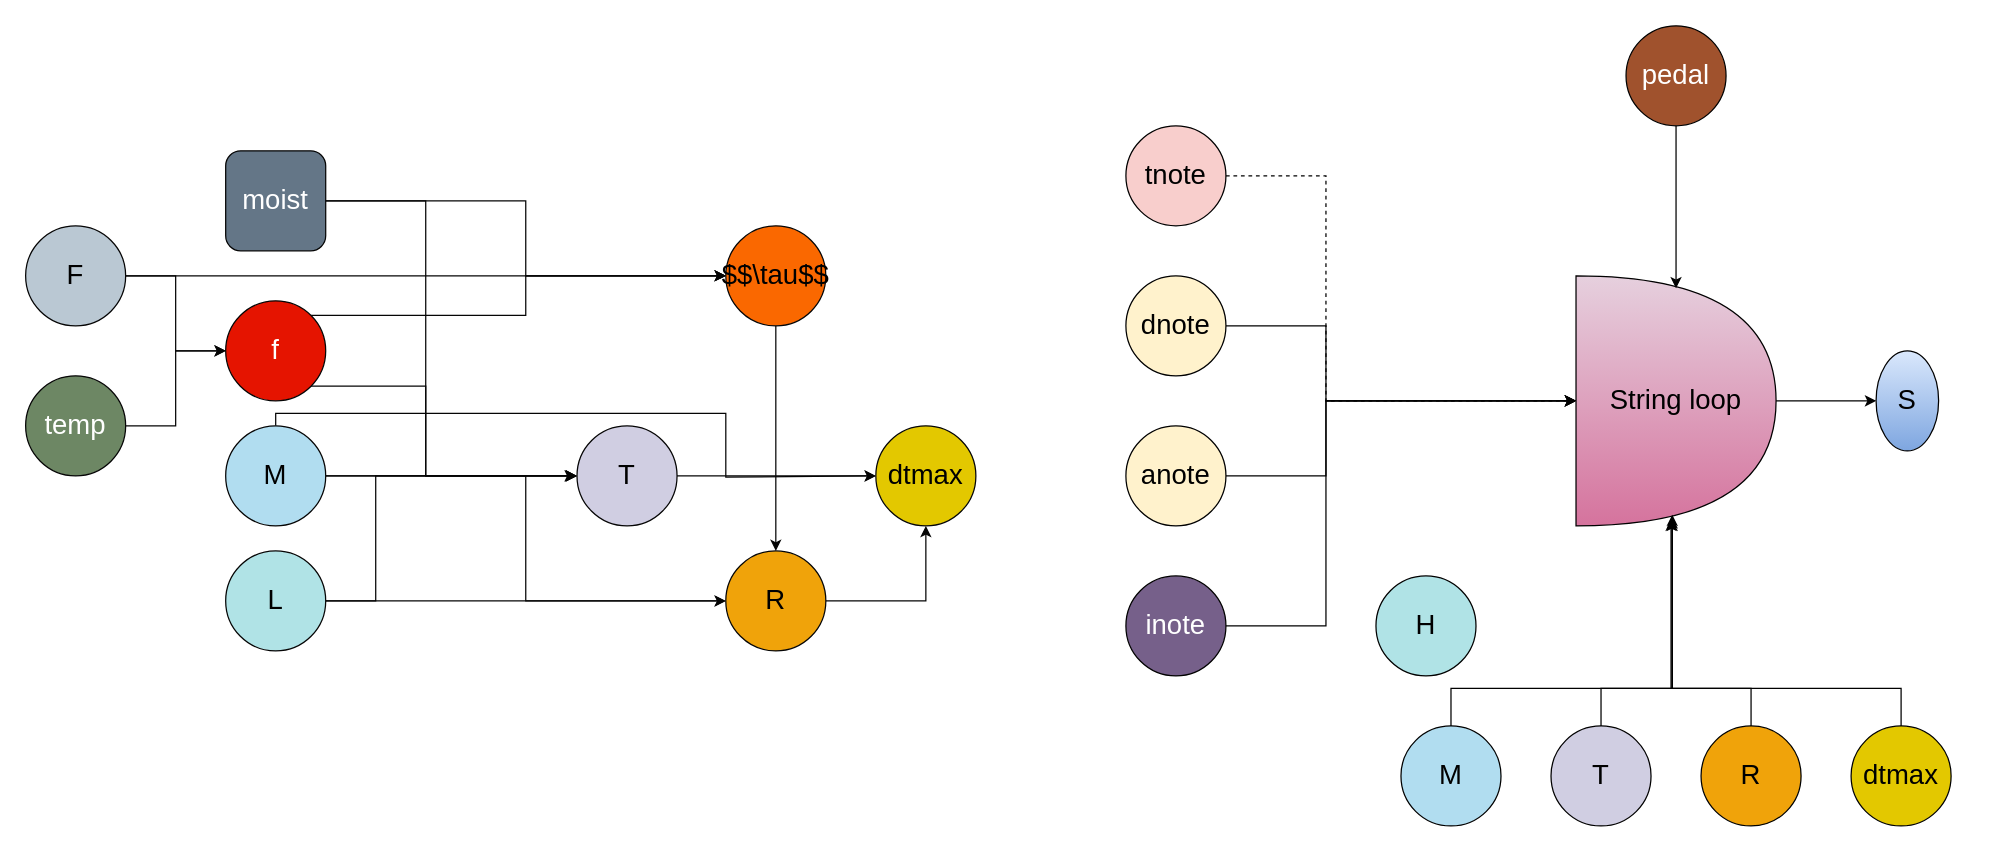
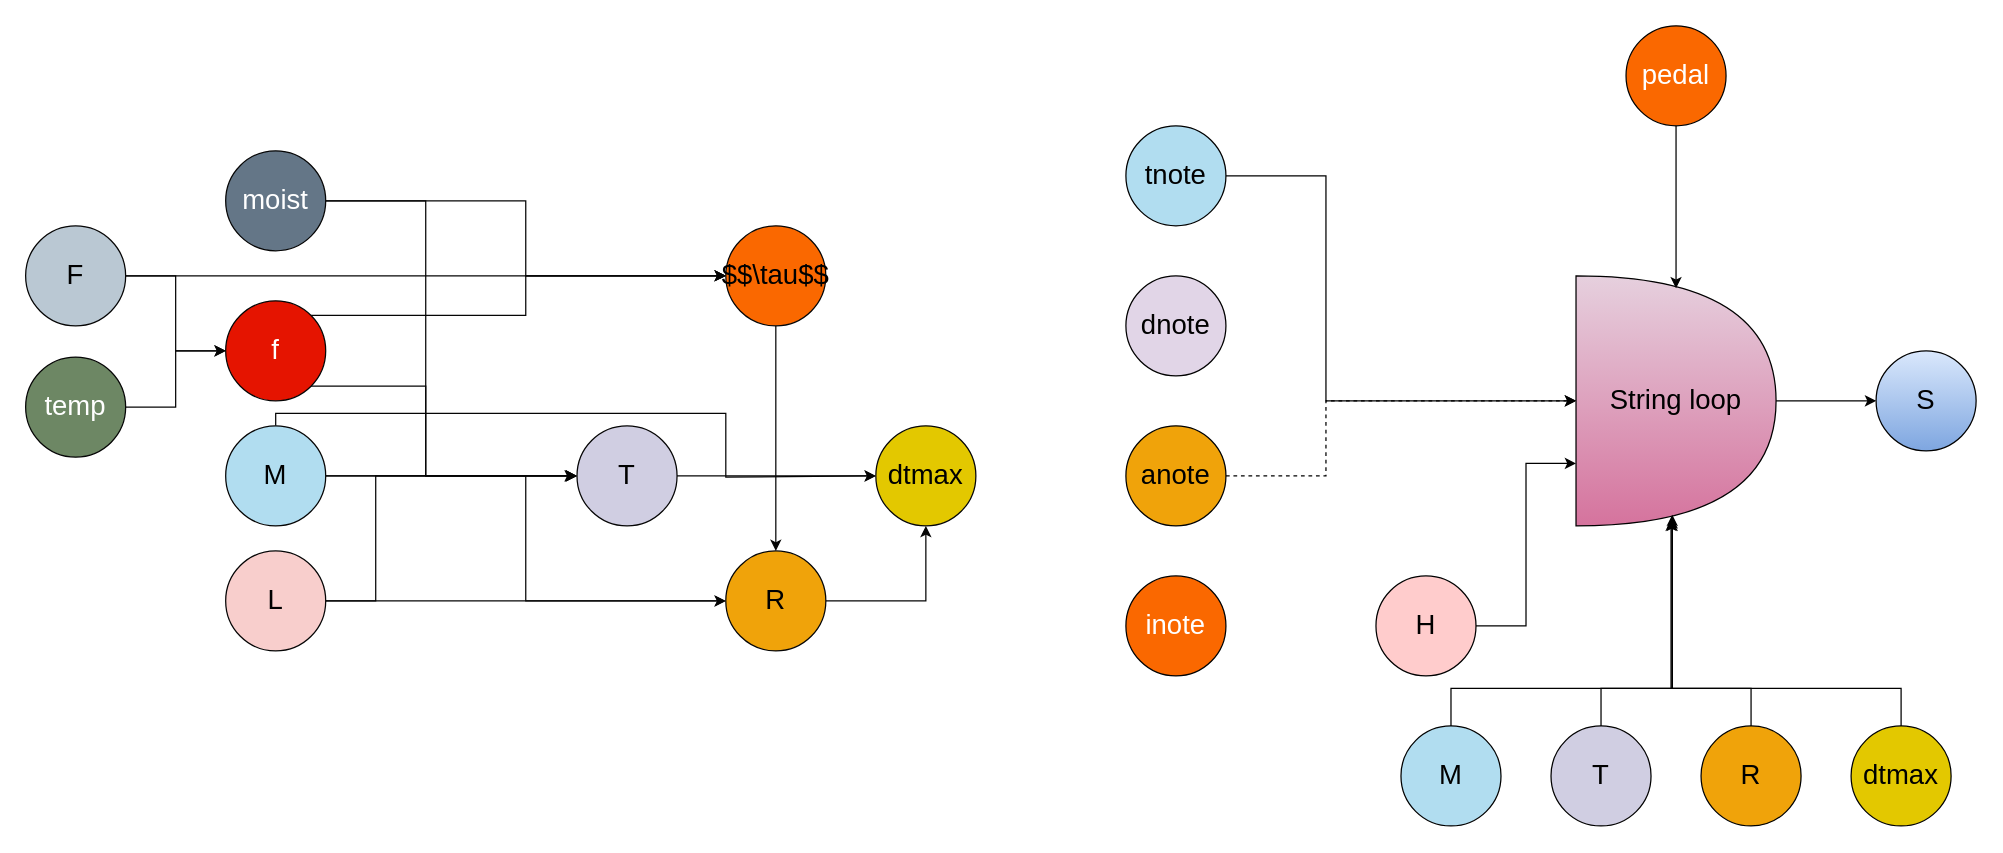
(1676, 76) -> (1676, 76)
(1176, 176) -> (1176, 176)
(276, 201) -> (276, 201)
(1326, 201) -> (1326, 201)
(1176, 326) -> (1176, 326)
(1274, 326) -> none
(1907, 401) -> (1926, 401)
(76, 426) -> (76, 407)
(1176, 476) -> (1176, 476)
(1274, 476) -> (1274, 476)
none -> (1526, 548)
(276, 601) -> (276, 601)
(1326, 601) -> none
(1176, 626) -> (1176, 626)
(1426, 626) -> (1426, 626)
